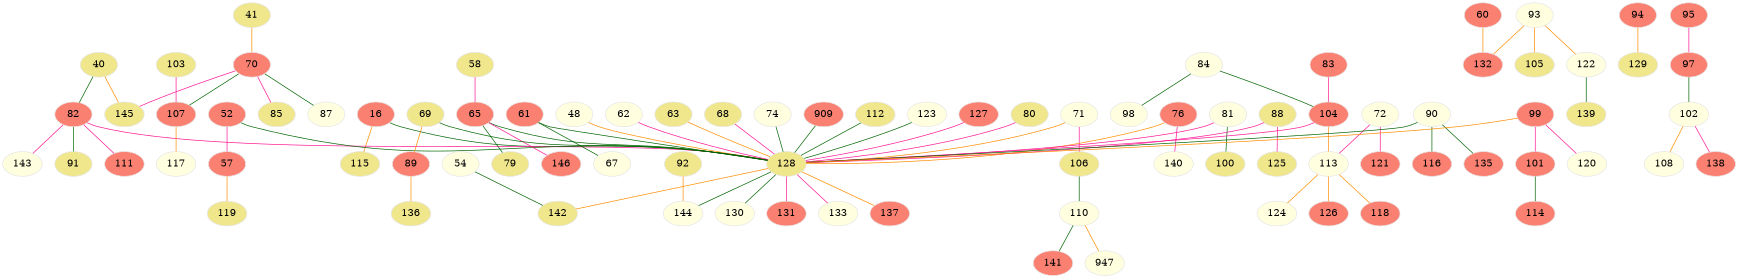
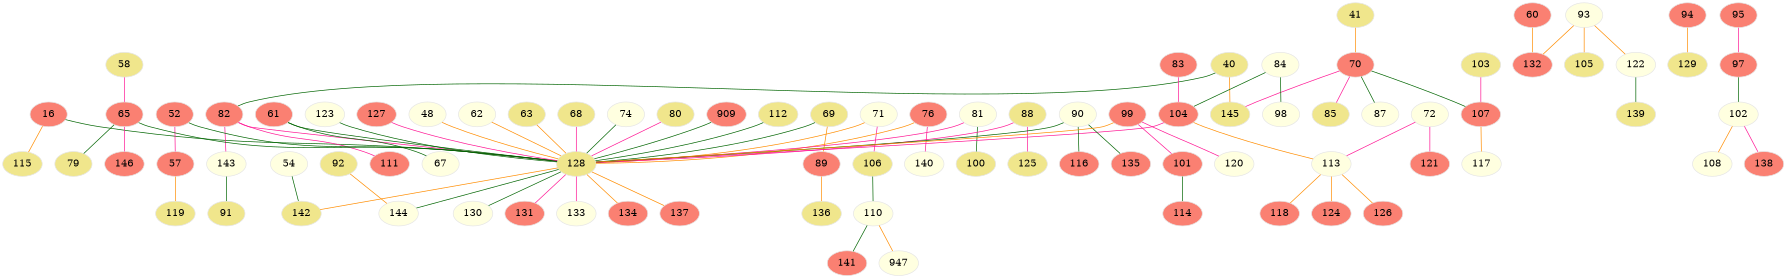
(73, 139) -> (226, 189)
(702, 144) -> (526, 139)
none -> (628, 214)
(1277, 214) -> (1331, 214)
